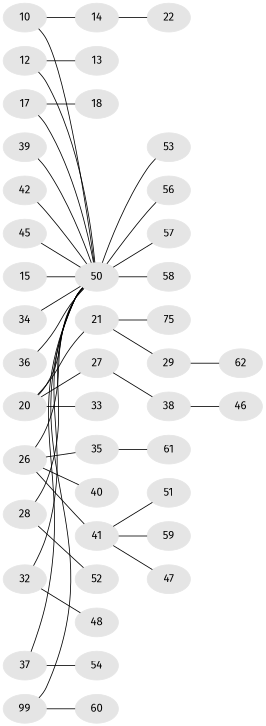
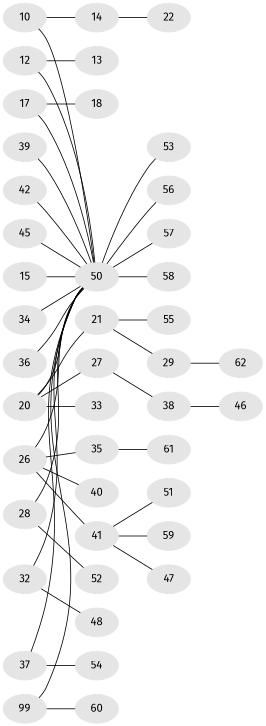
(169, 320) -> (169, 320)
